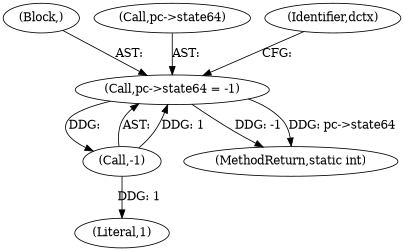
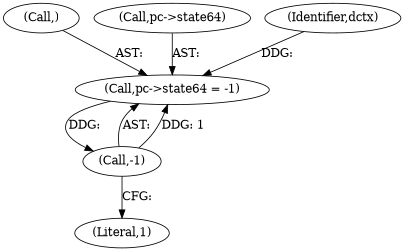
(41, 18) -> (41, 18)
(279, 54) -> (279, 54)
(291, 161) -> none
(139, 197) -> (139, 197)
